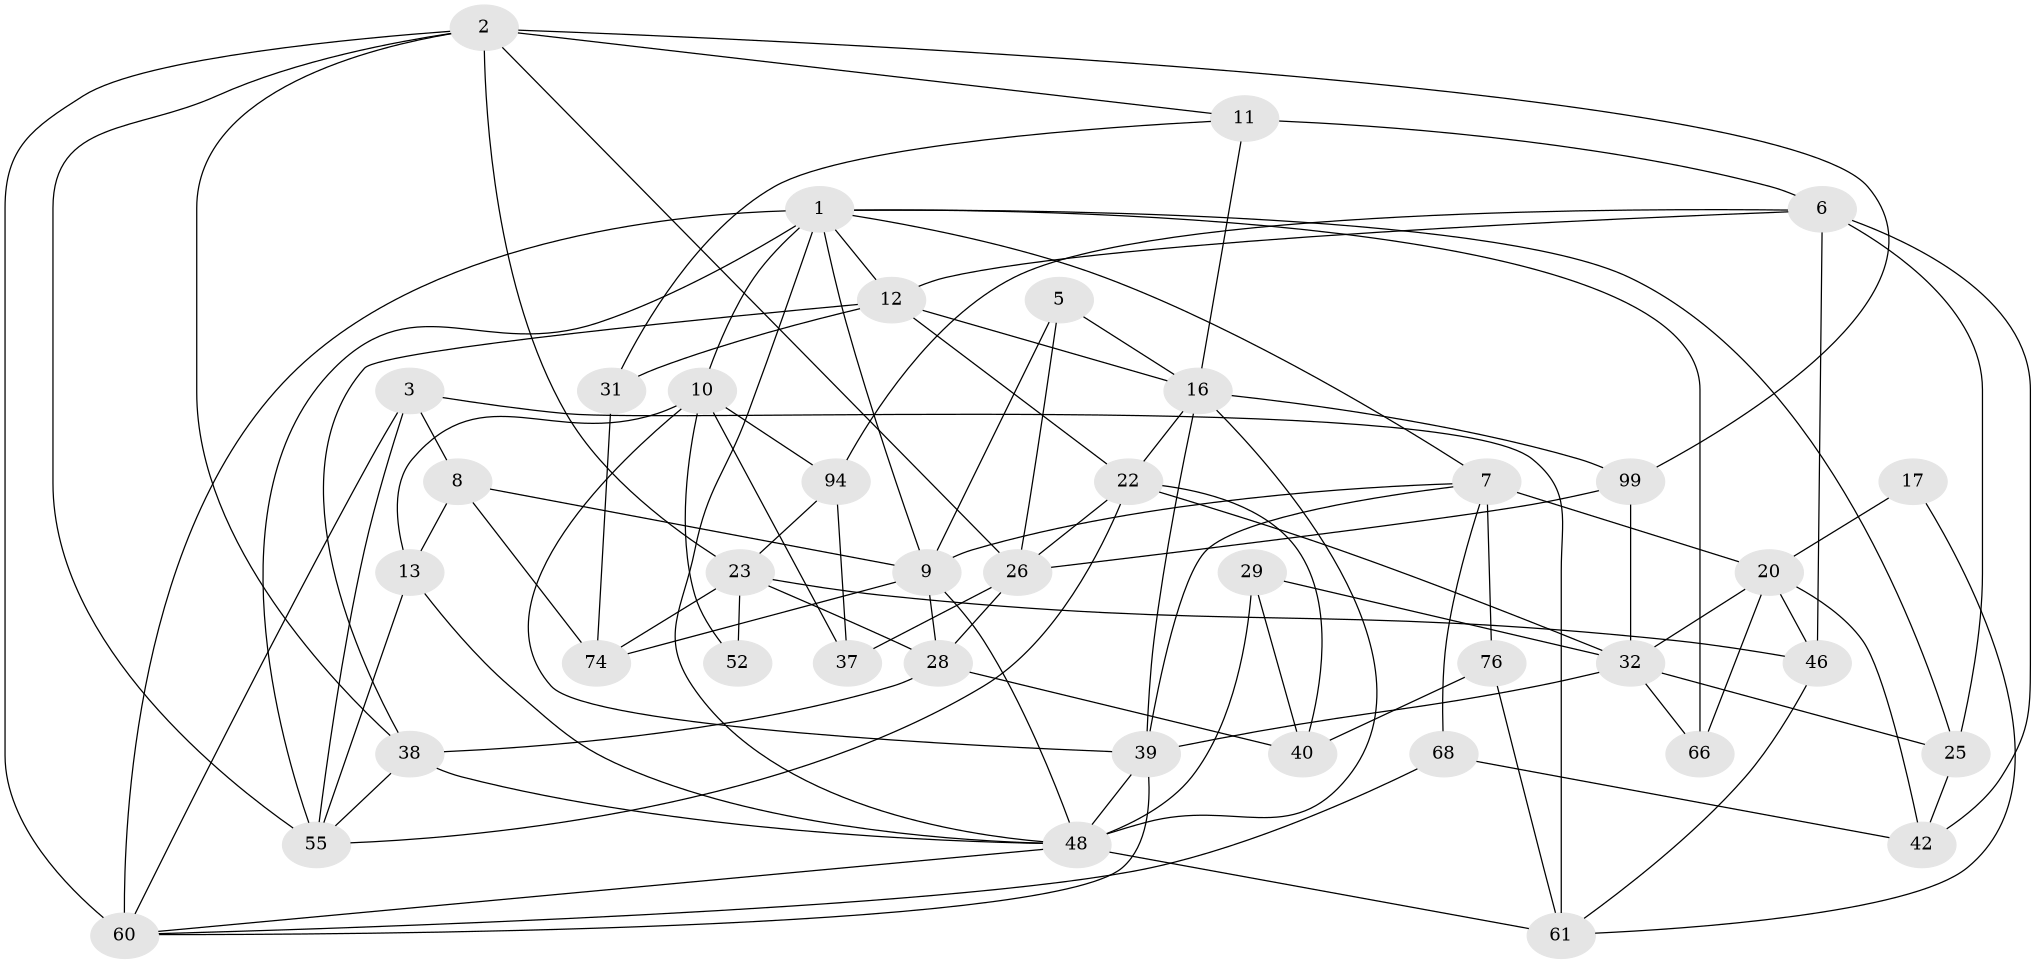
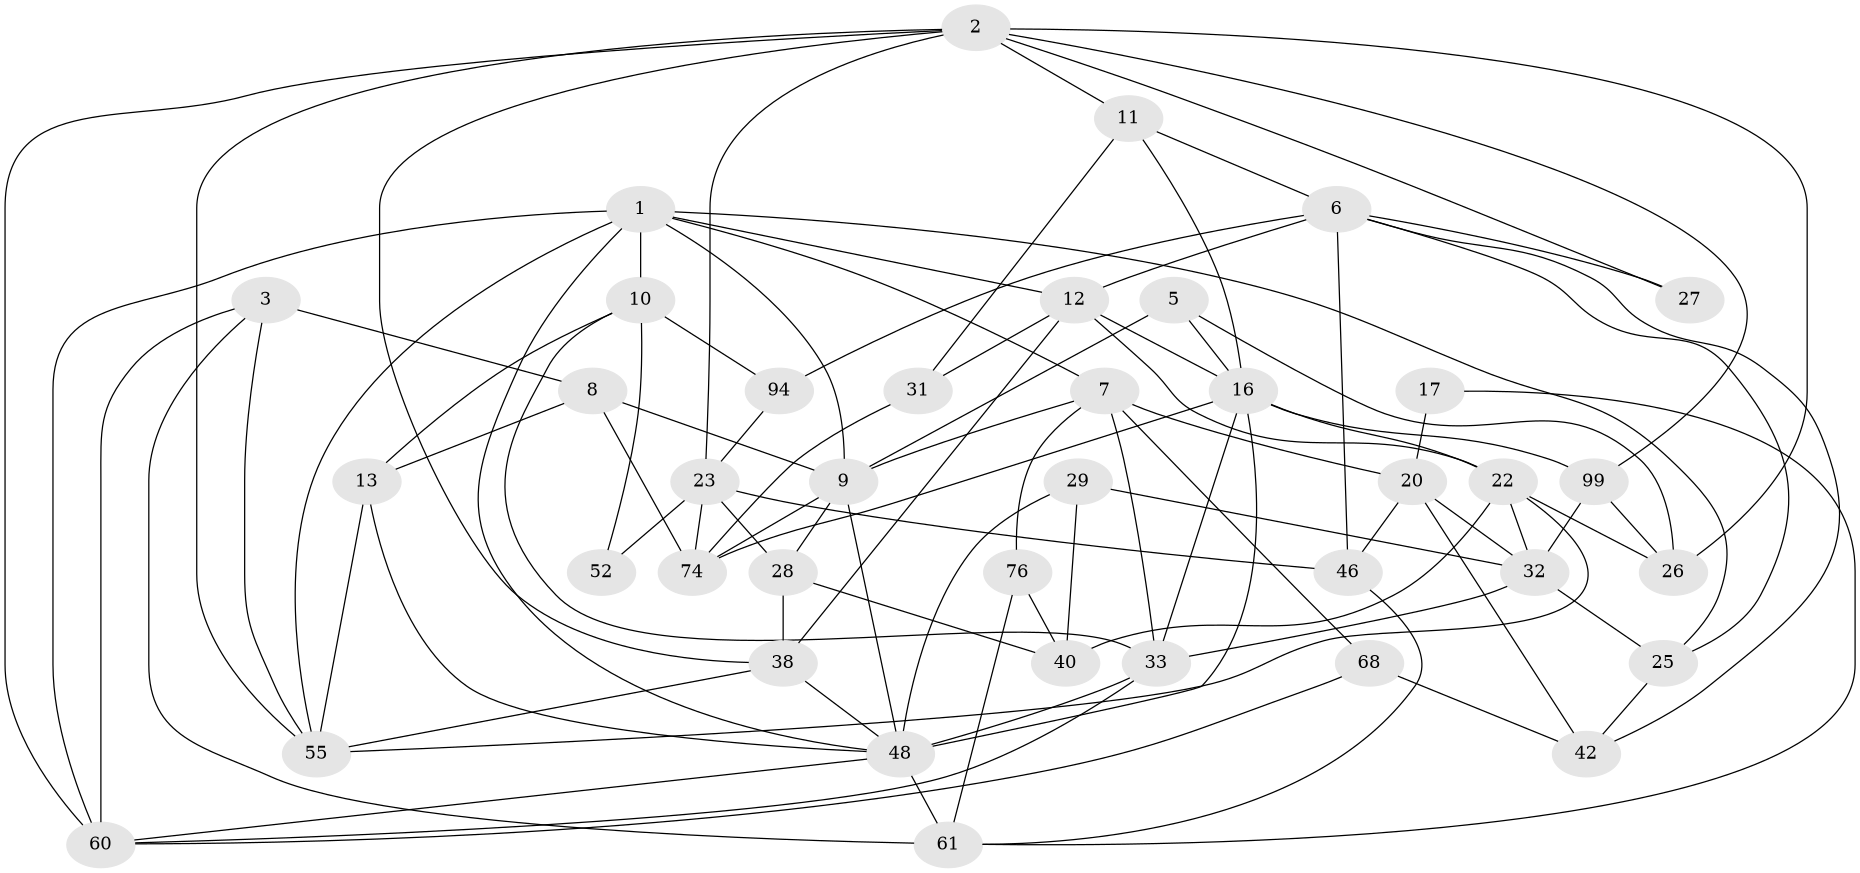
none -> (1690, 300)
none -> (966, 480)
(978, 618) -> none
(847, 663) -> none
(1146, 754) -> (1156, 663)
(1700, 754) -> none
